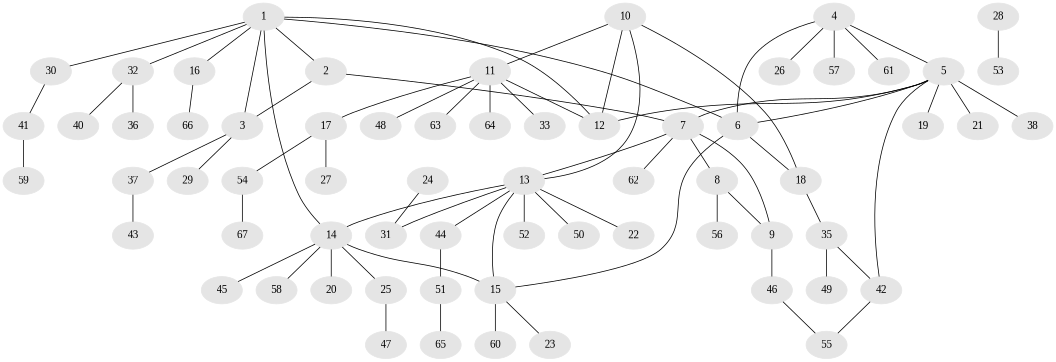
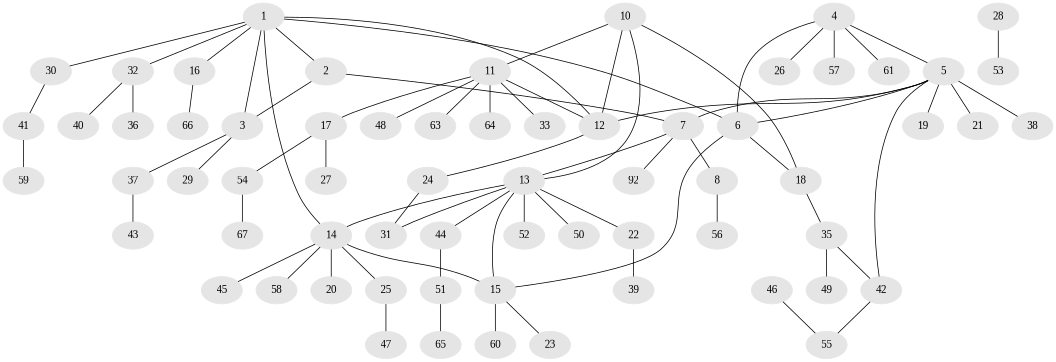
none -> (516, 158)
(634, 181) -> (634, 181)
(772, 236) -> none
none -> (634, 290)
